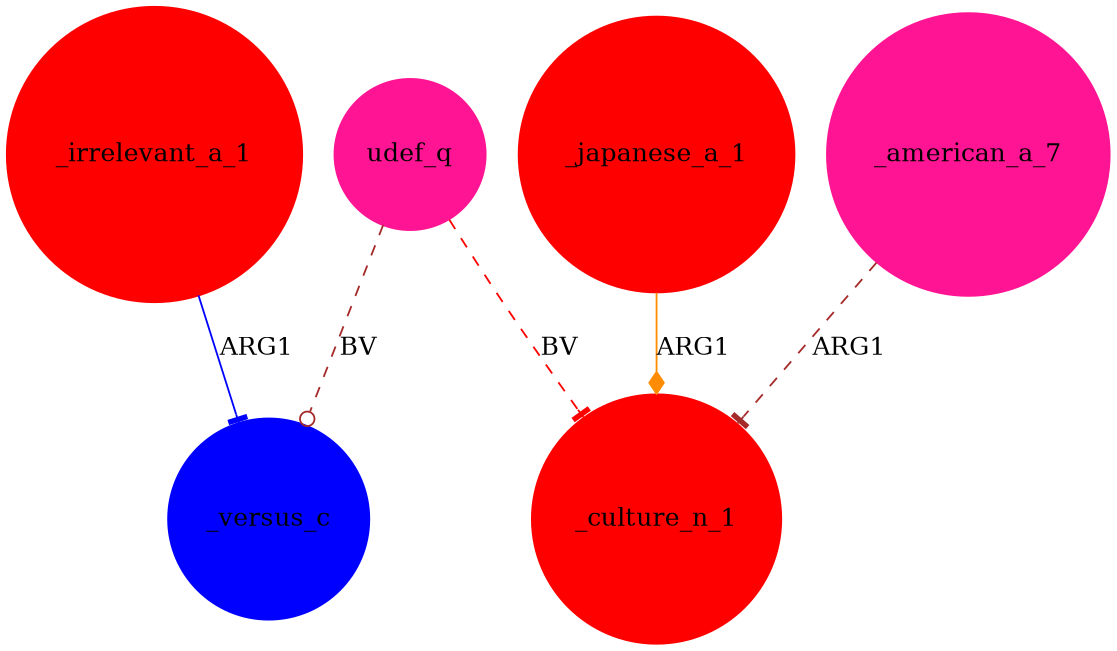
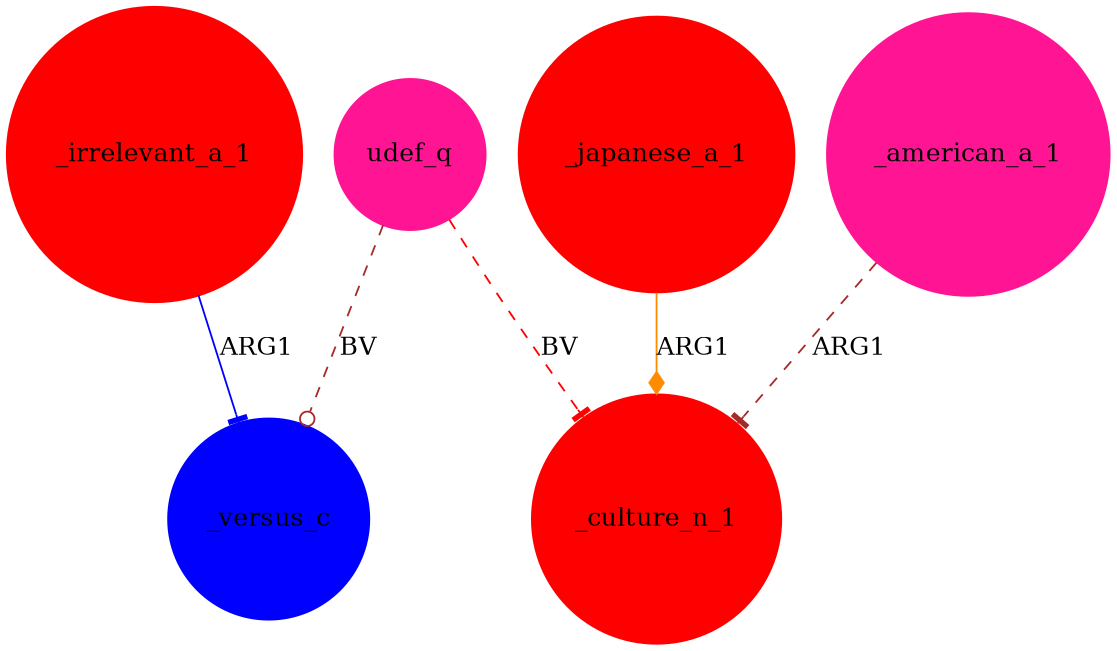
(968, 154) -> (968, 154)
